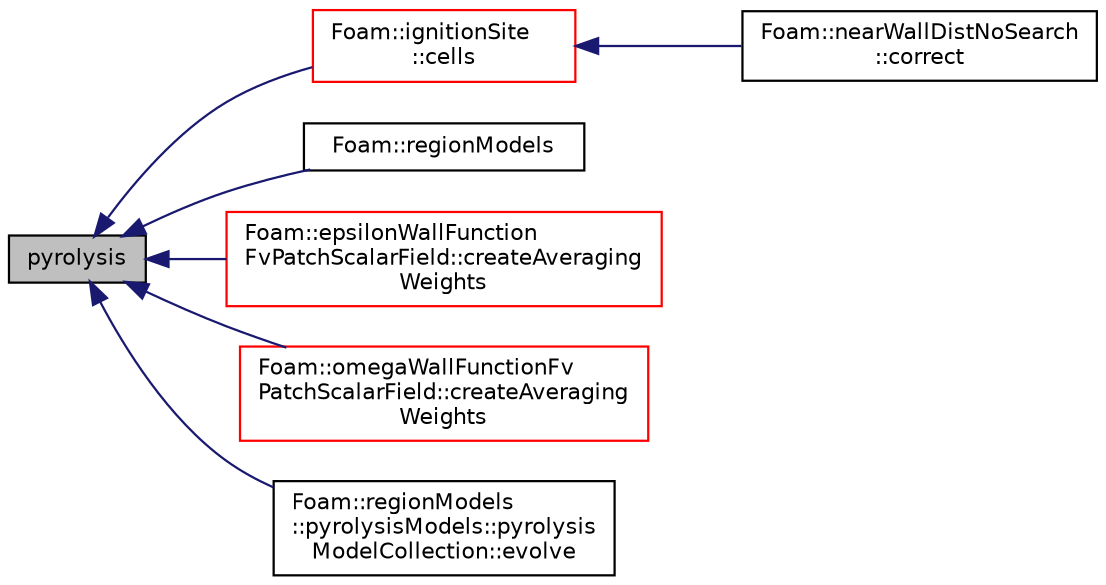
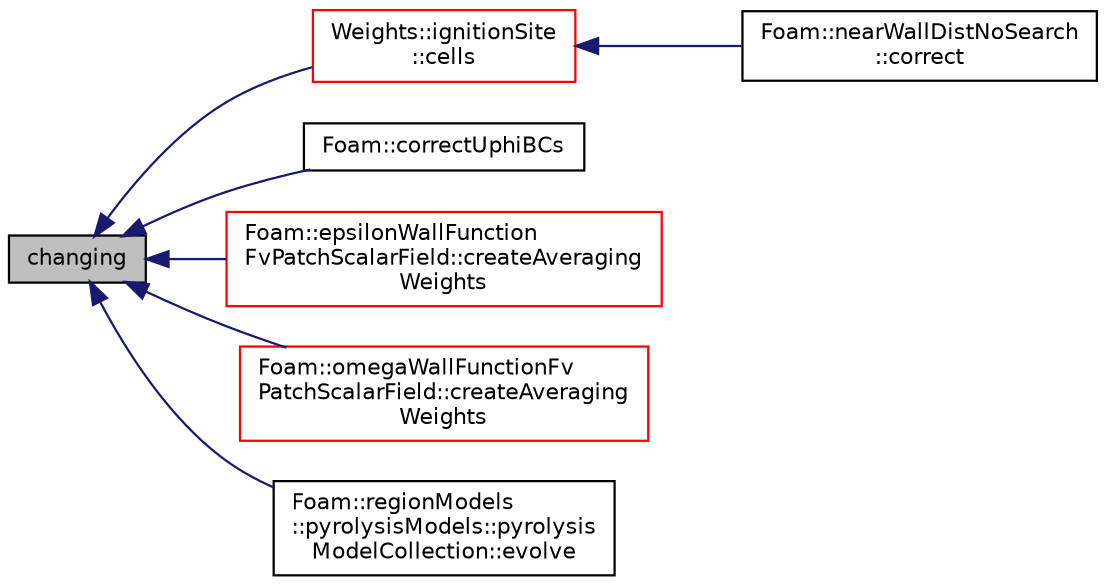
(444, 46) -> (444, 46)
(444, 147) -> (444, 147)
(77, 259) -> (77, 259)
